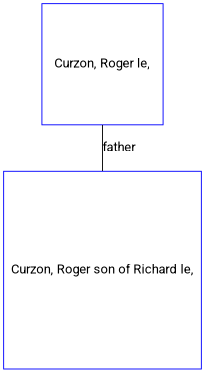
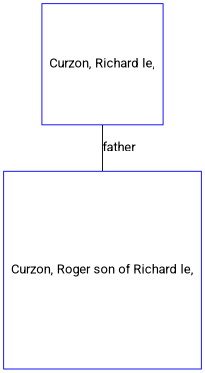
(102, 64) -> (102, 64)
